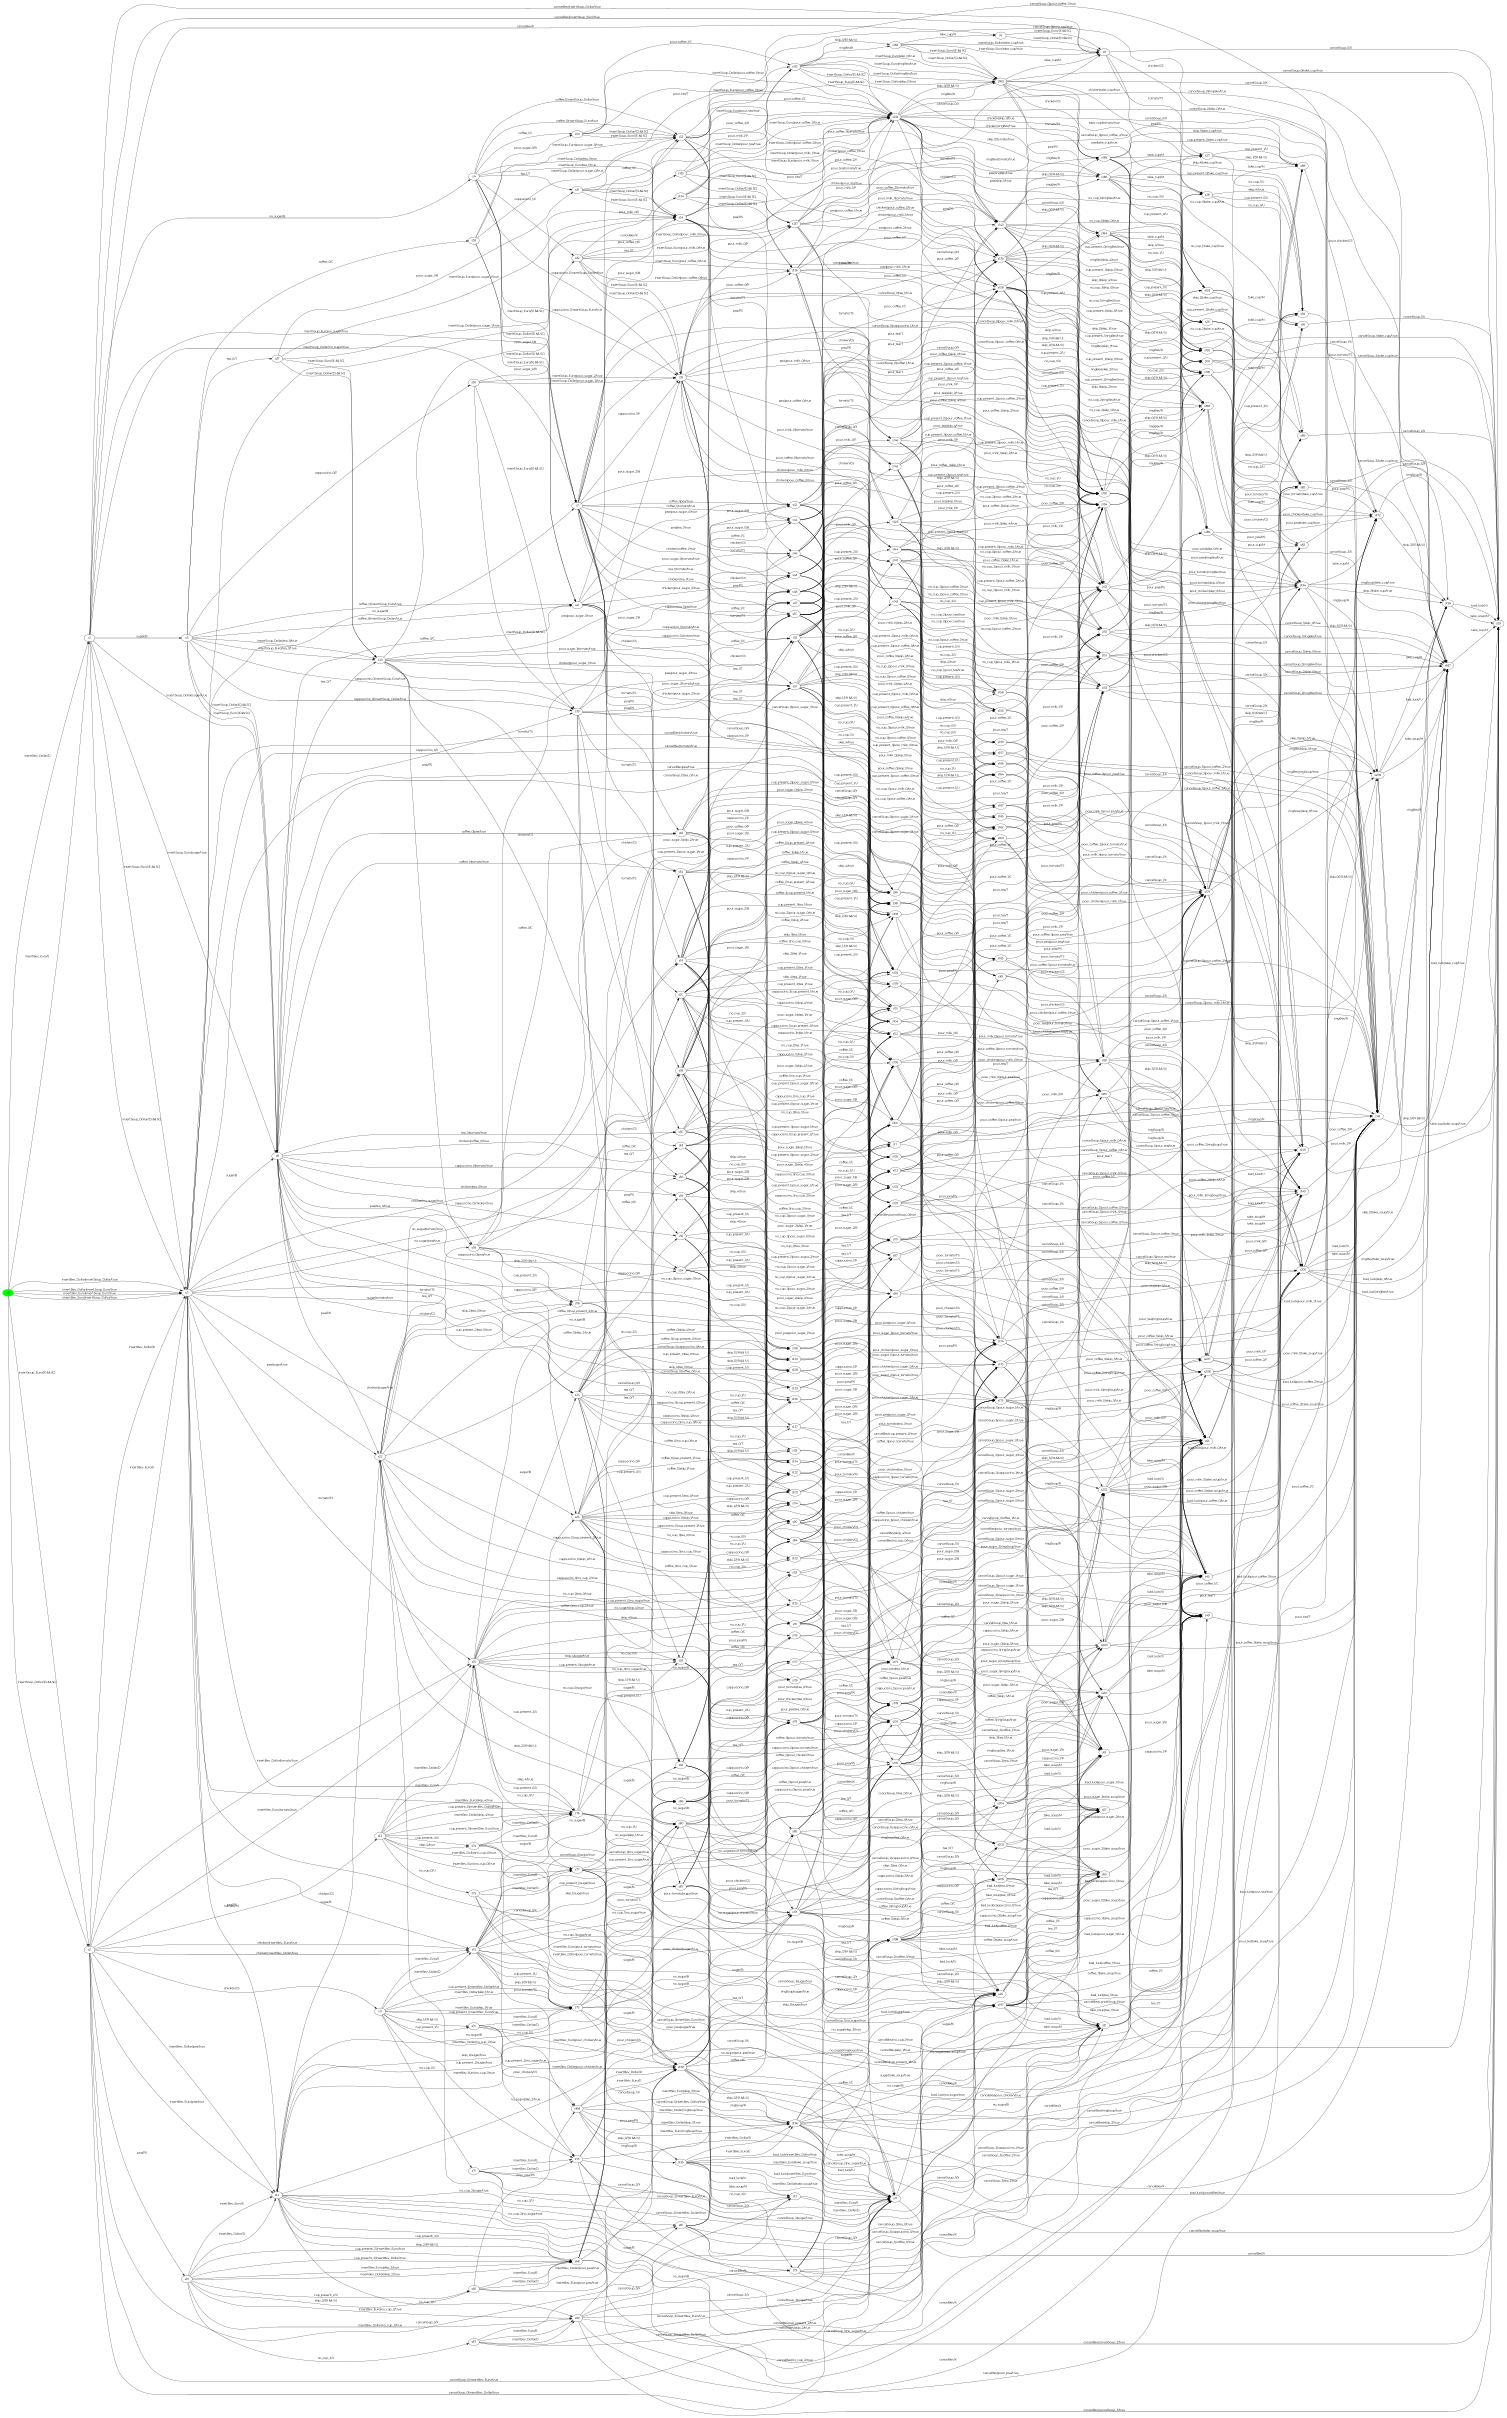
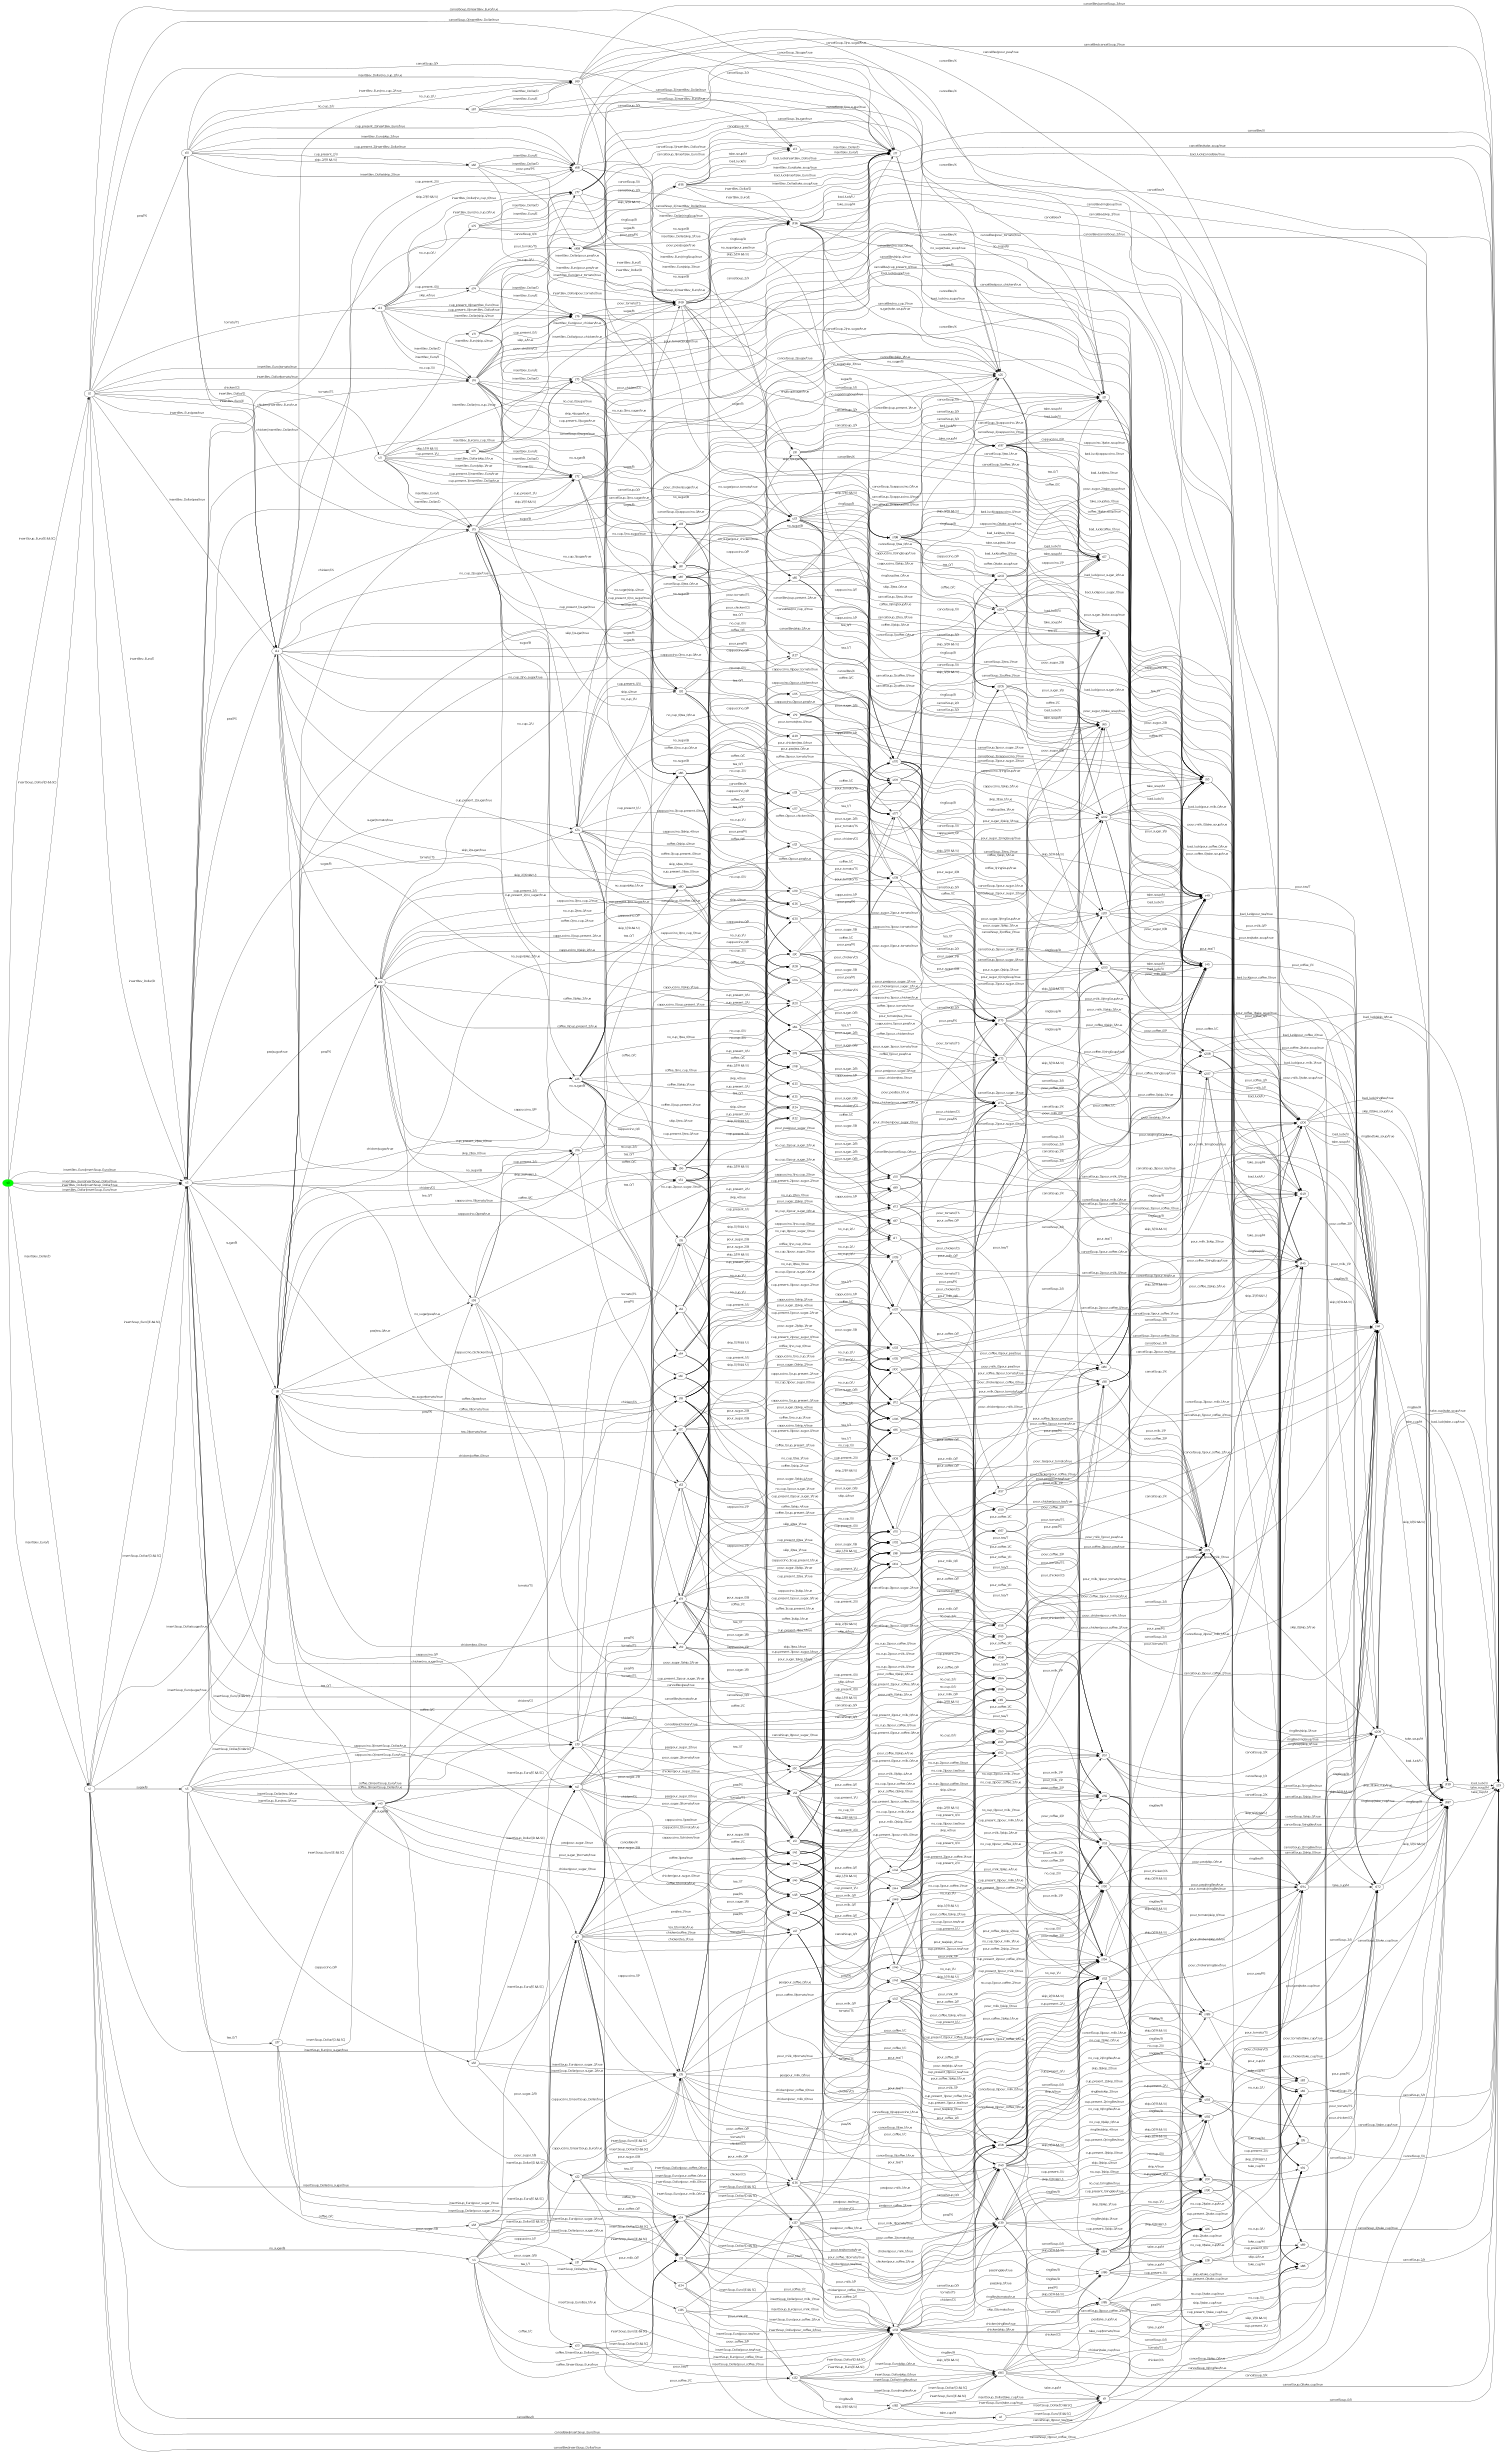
(935, 609) -> (925, 1684)
(738, 827) -> (738, 1635)
none -> (849, 1018)
